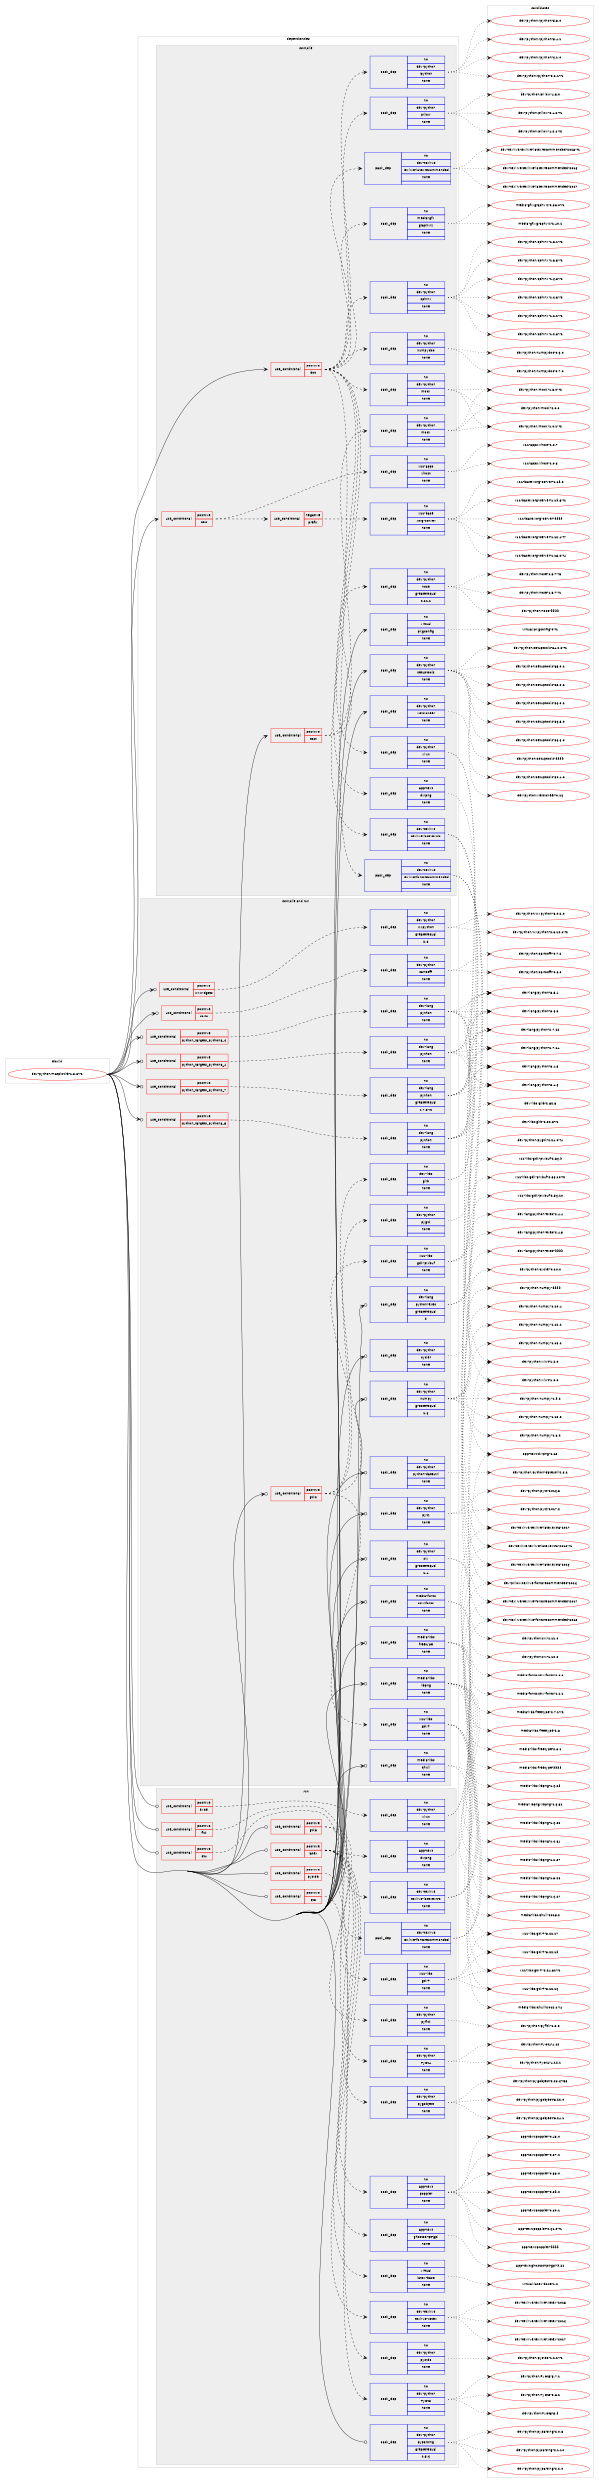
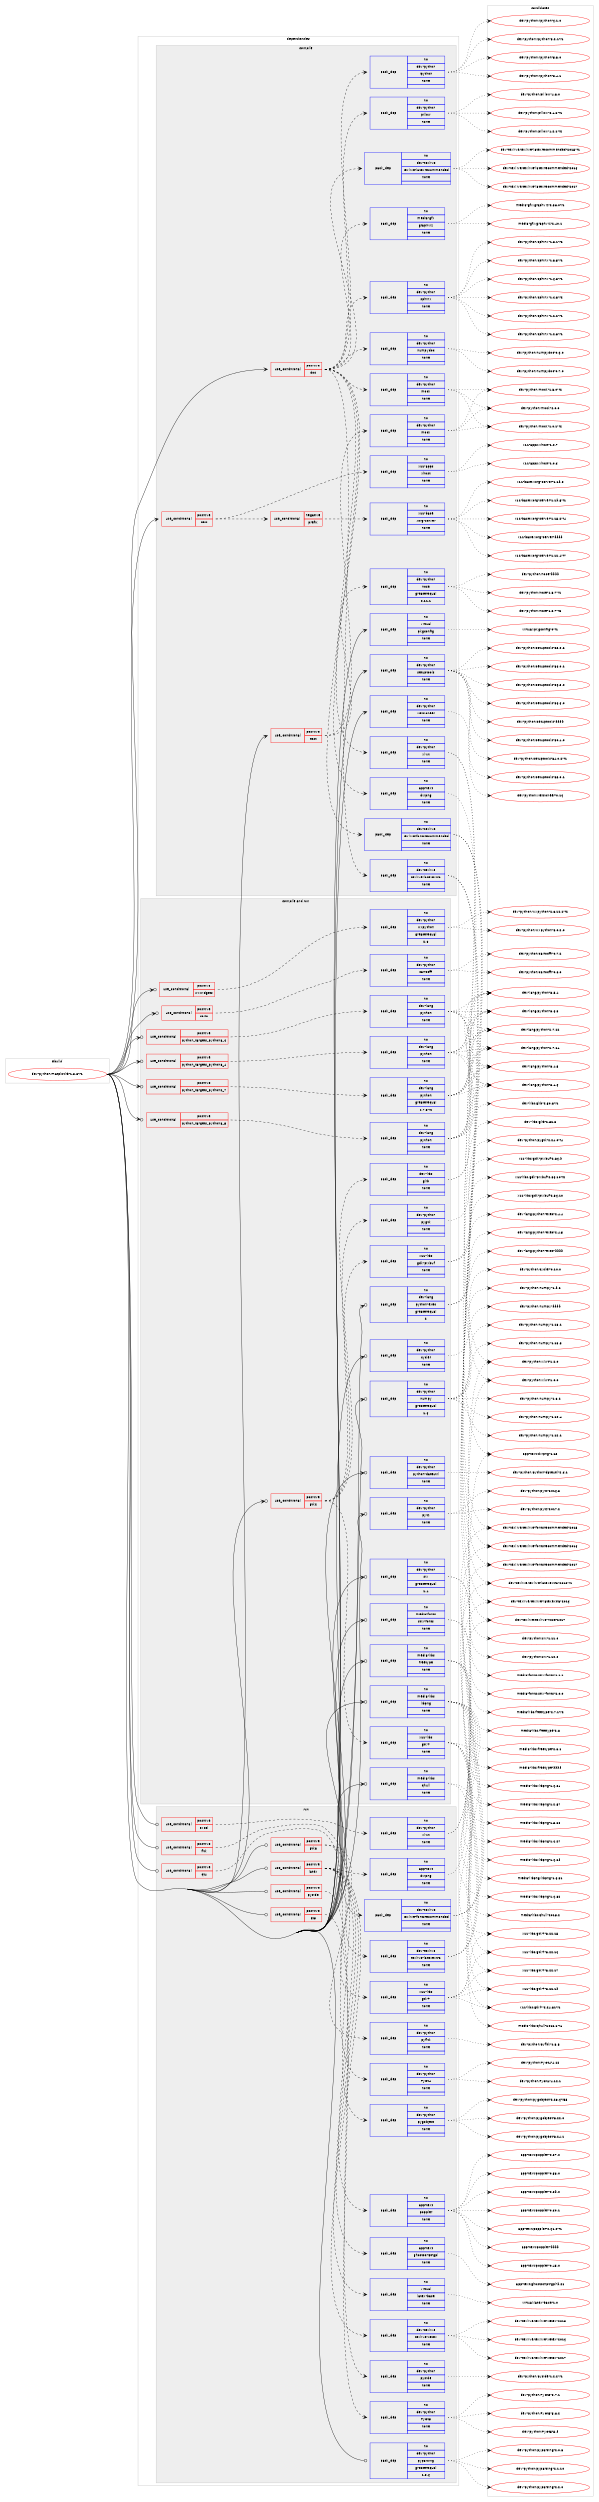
(540, 1528) -> (540, 1620)
(540, 1583) -> (540, 1546)
none -> (540, 1934)
